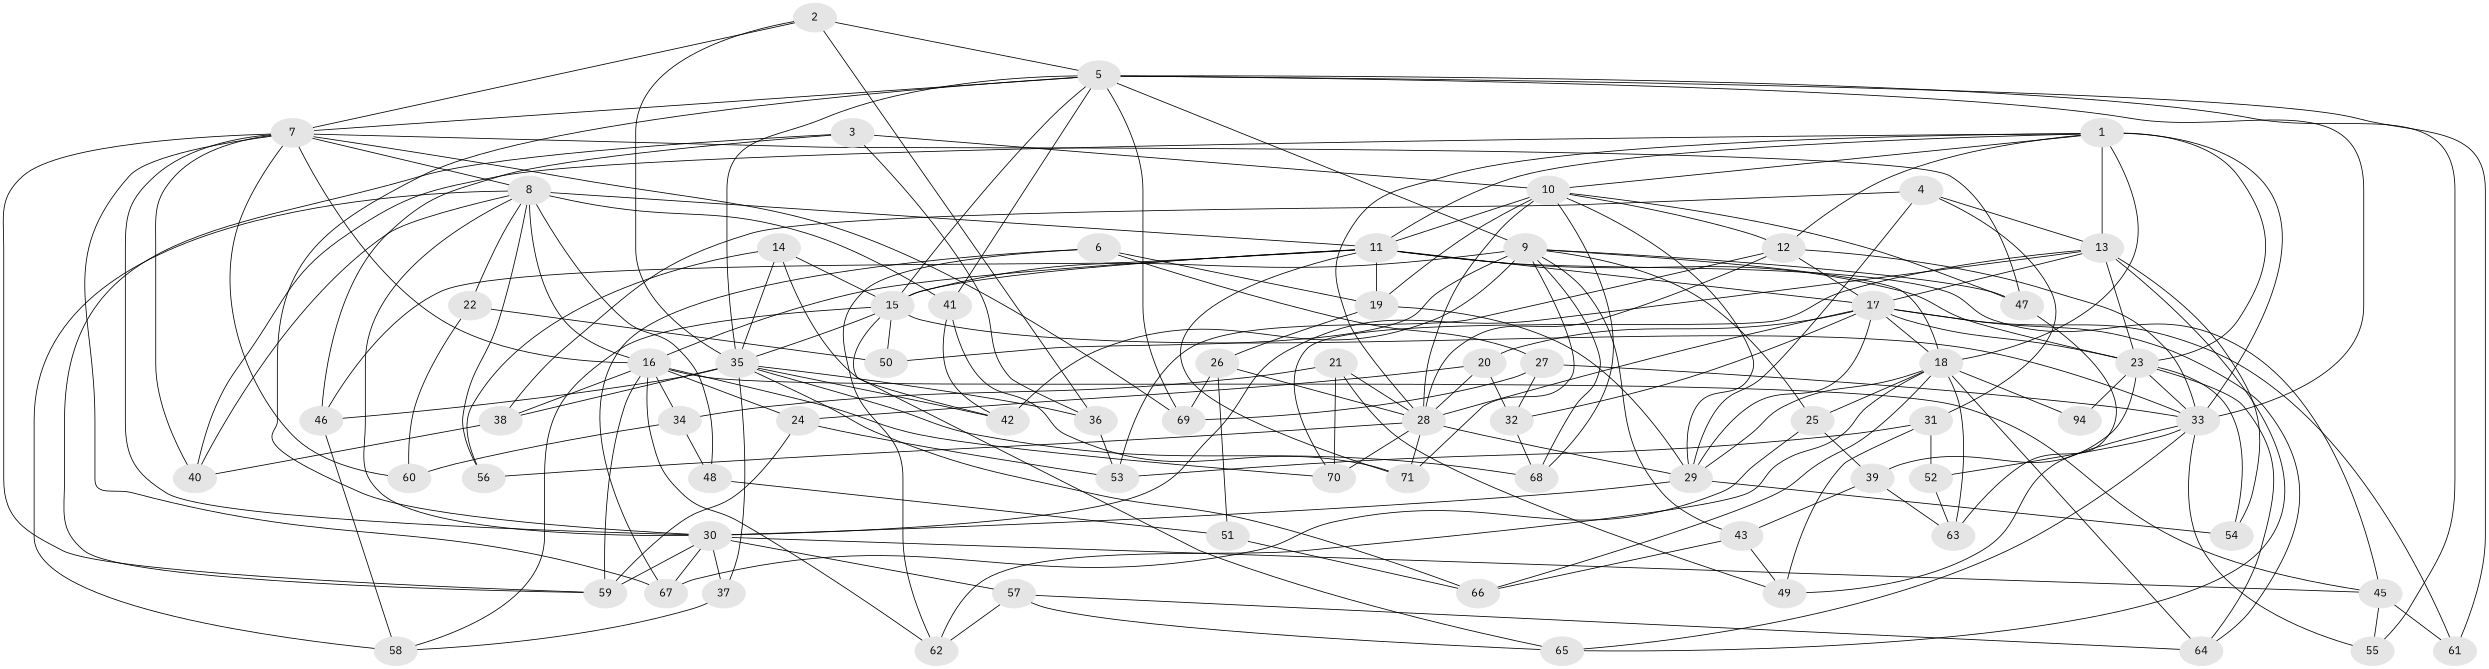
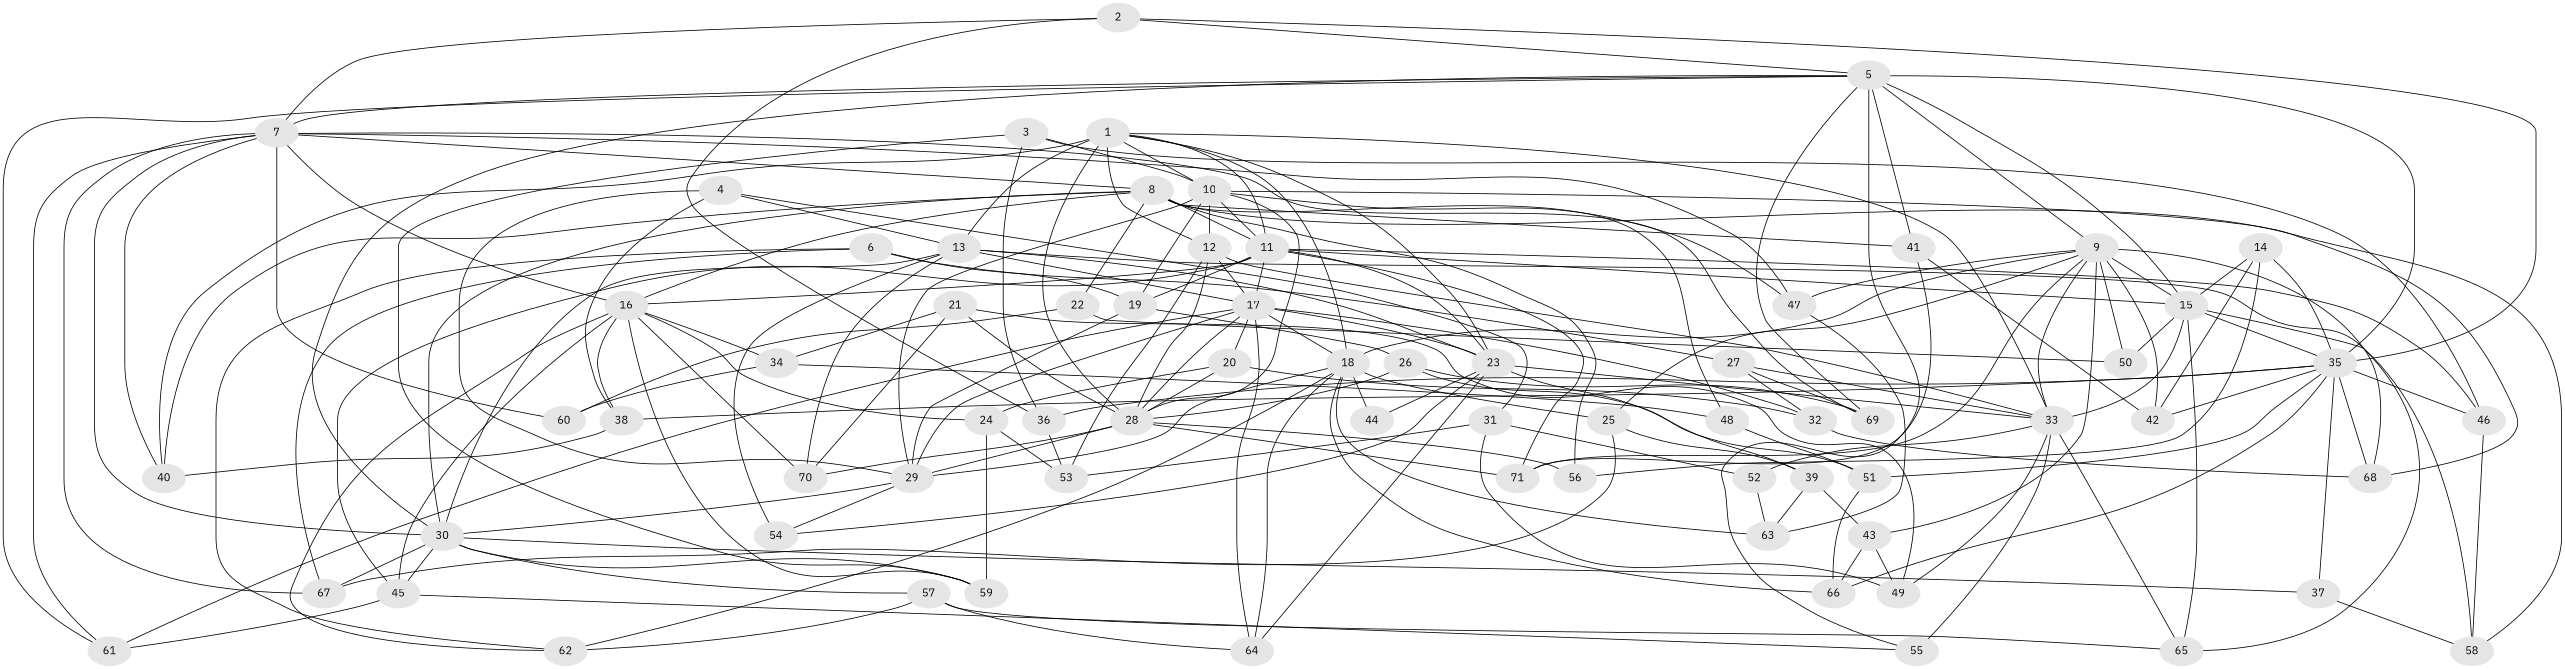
(1919, 98) -> (2046, 329)
(2080, 421) -> (1372, 421)
none -> (2117, 459)
(9, 508) -> (34, 317)
